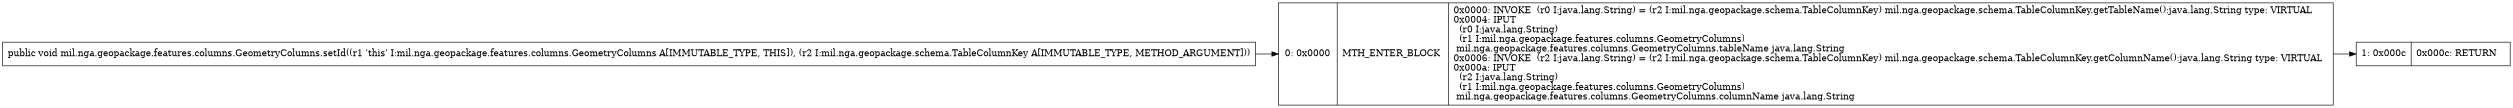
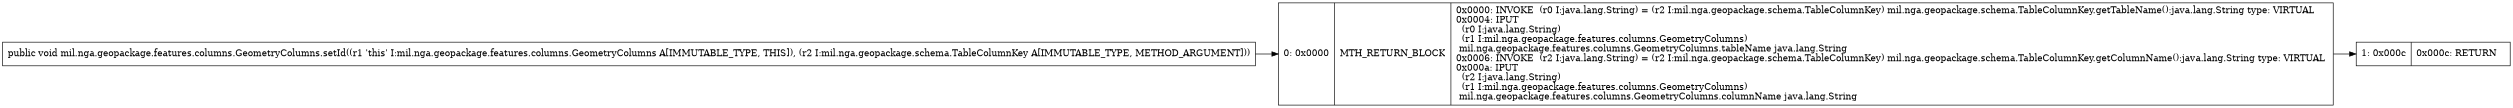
(1392, 54) -> (1393, 54)
